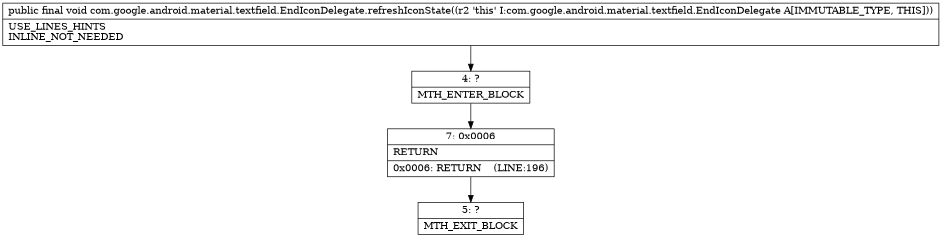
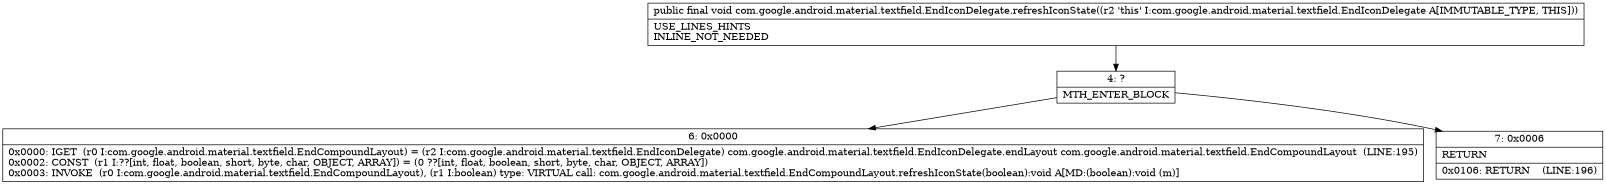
none -> (713, 155)
(471, 168) -> (1519, 171)
(471, 218) -> none
